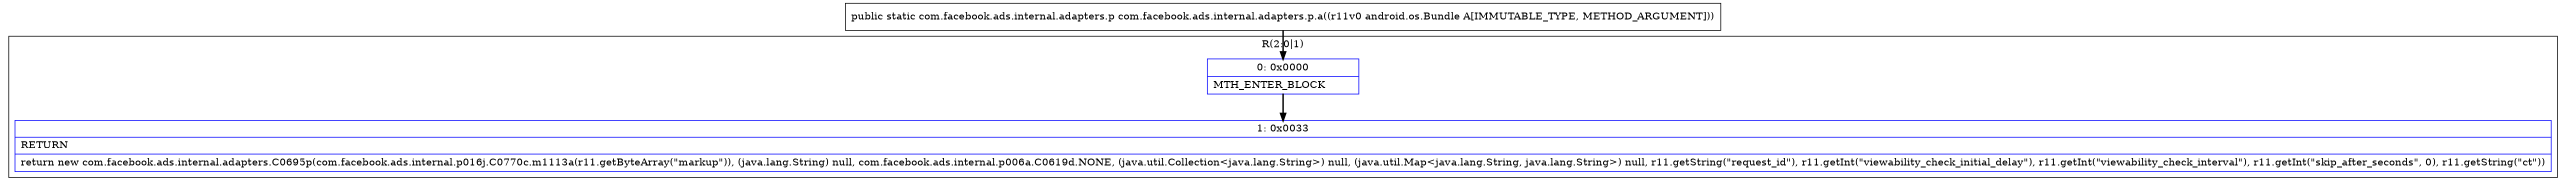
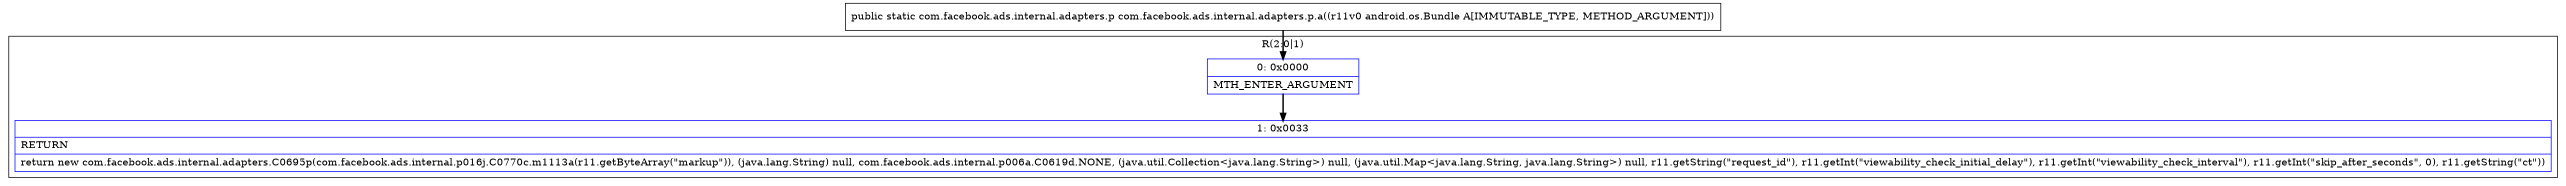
(1270, 85) -> (1283, 85)
